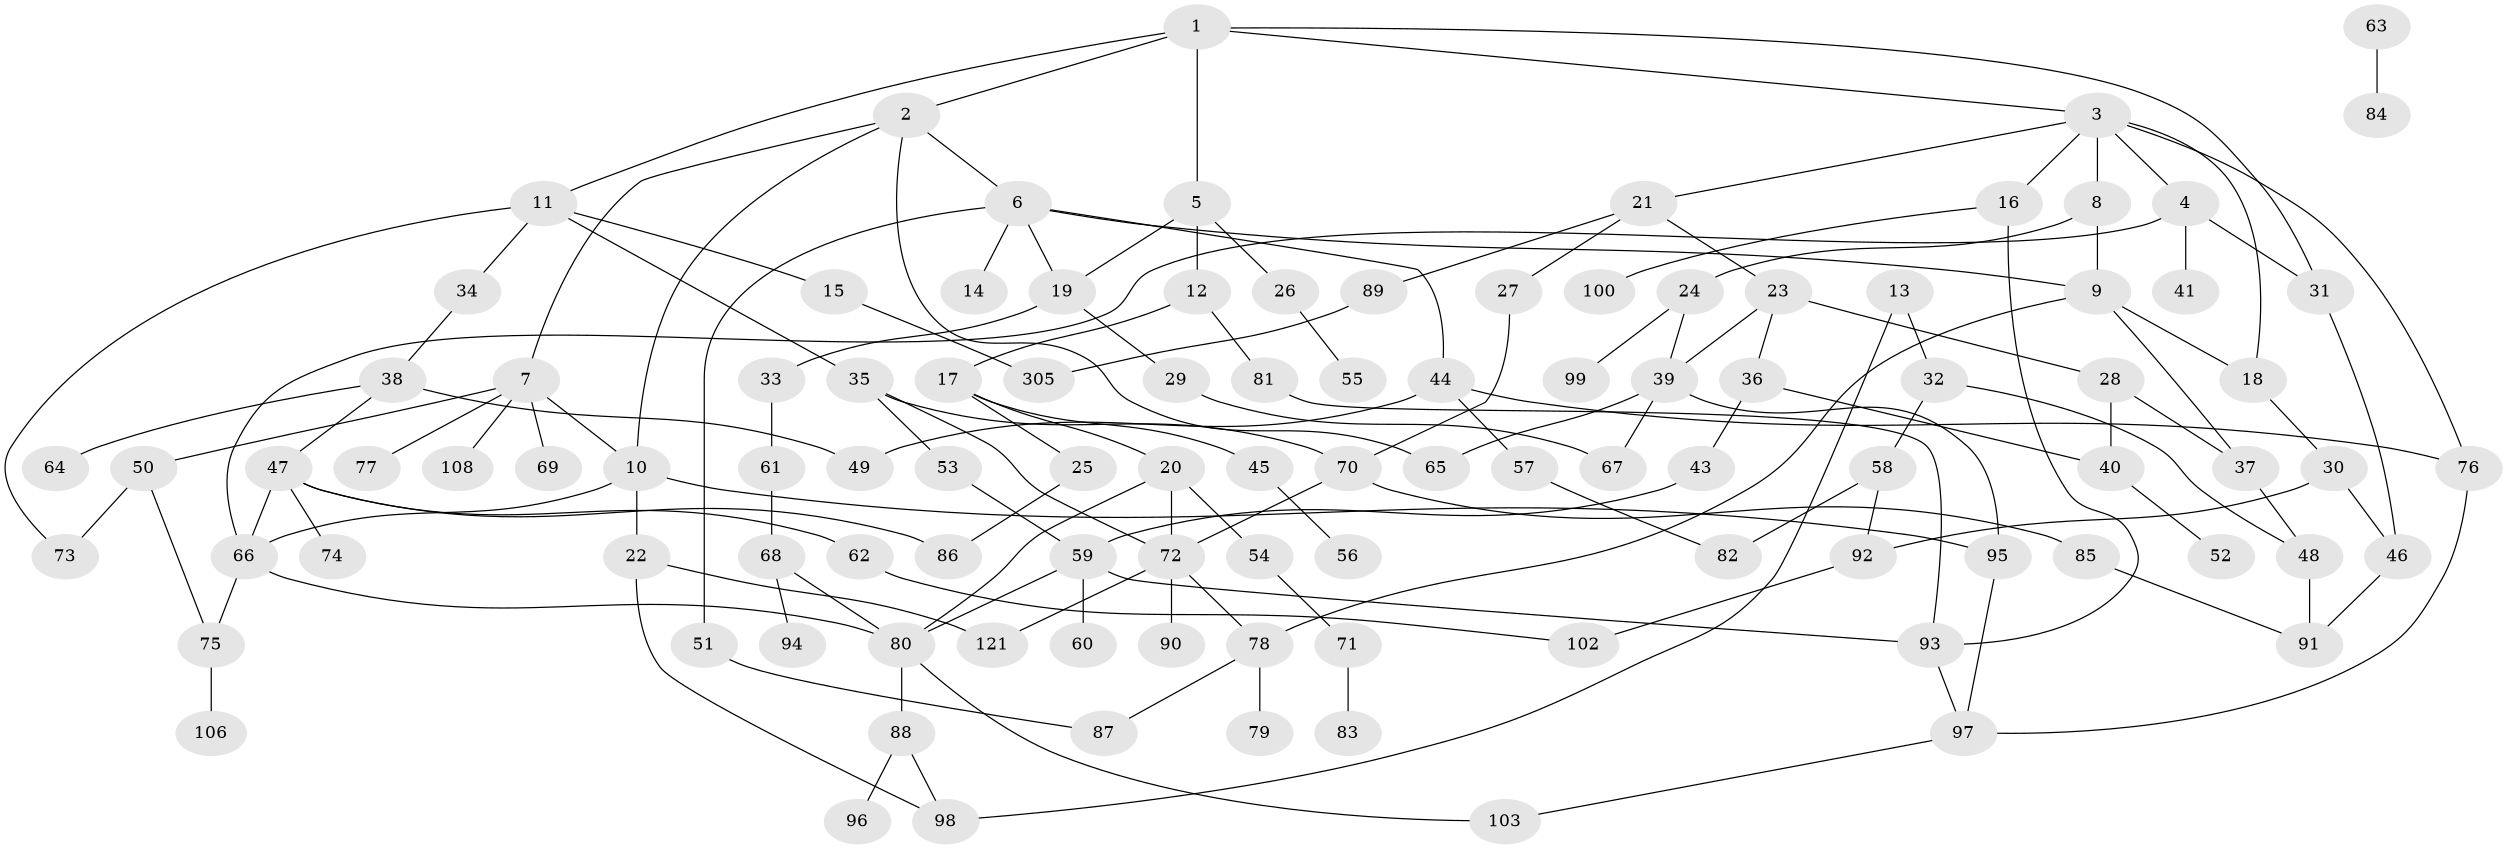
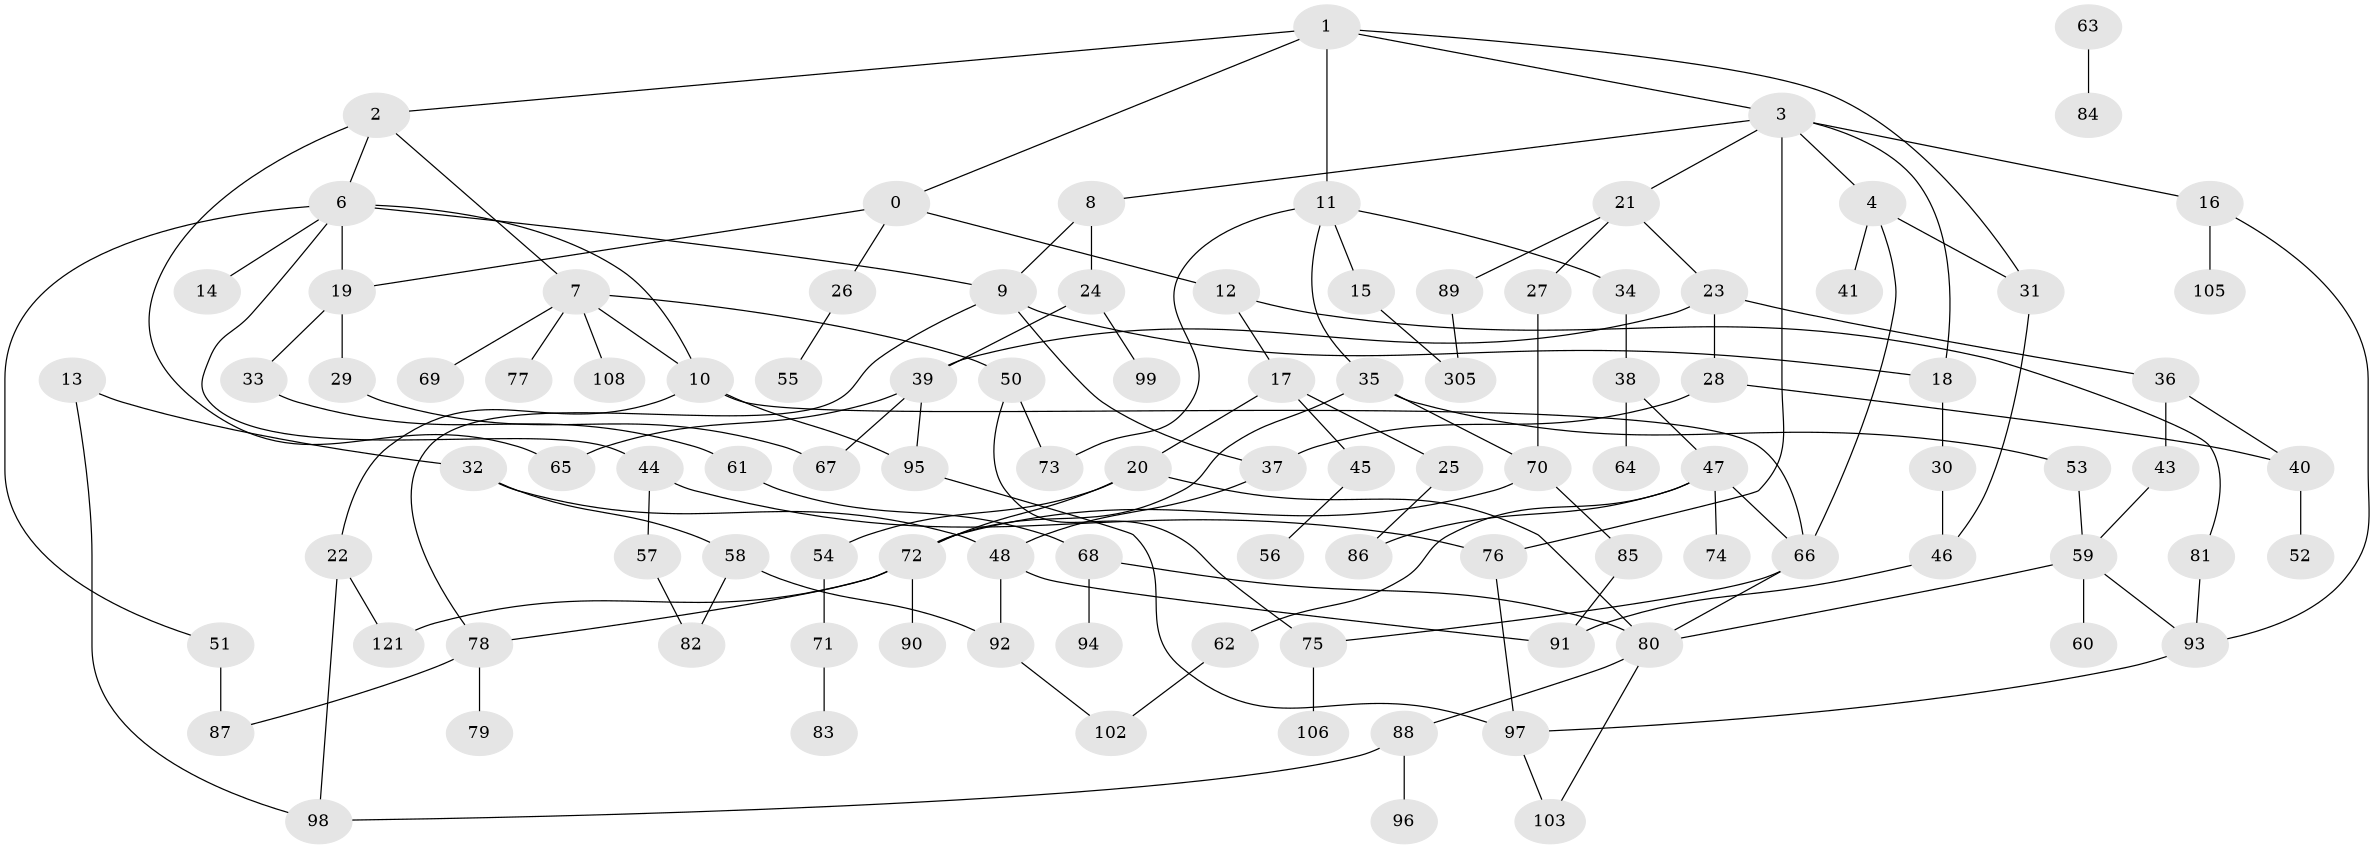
(1197, 204) -> (896, 204)
(712, 240) -> (557, 238)
(1599, 292) -> (2210, 292)
(860, 468) -> none
(2092, 520) -> (1001, 601)
